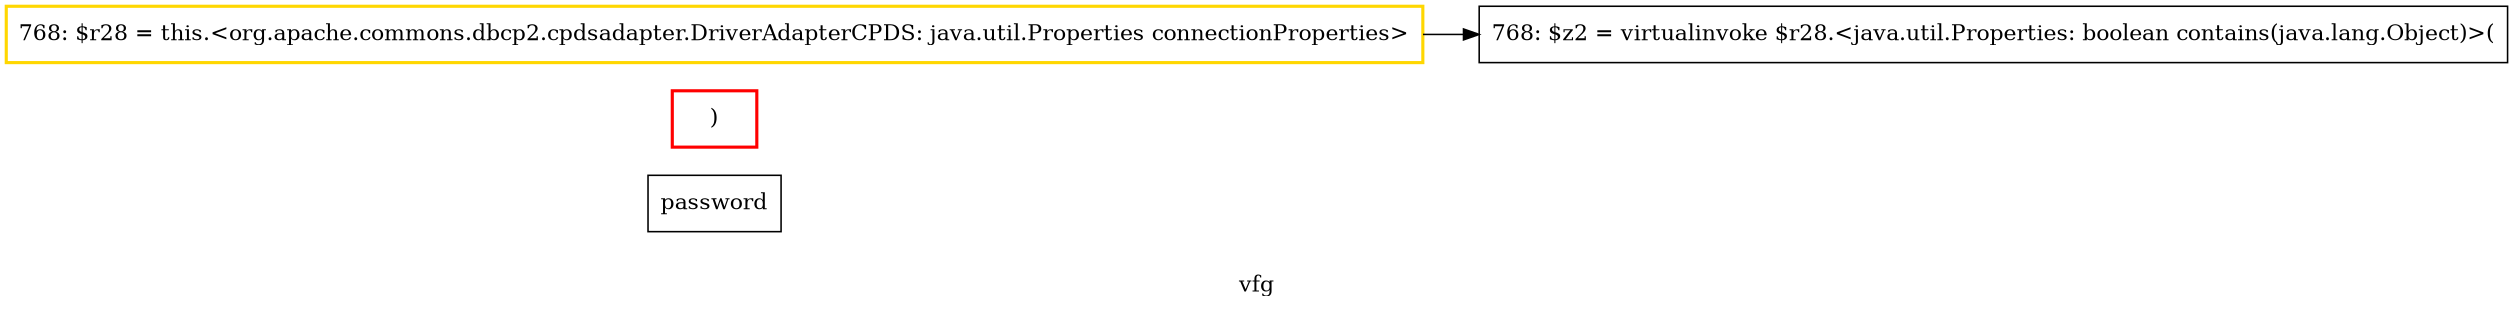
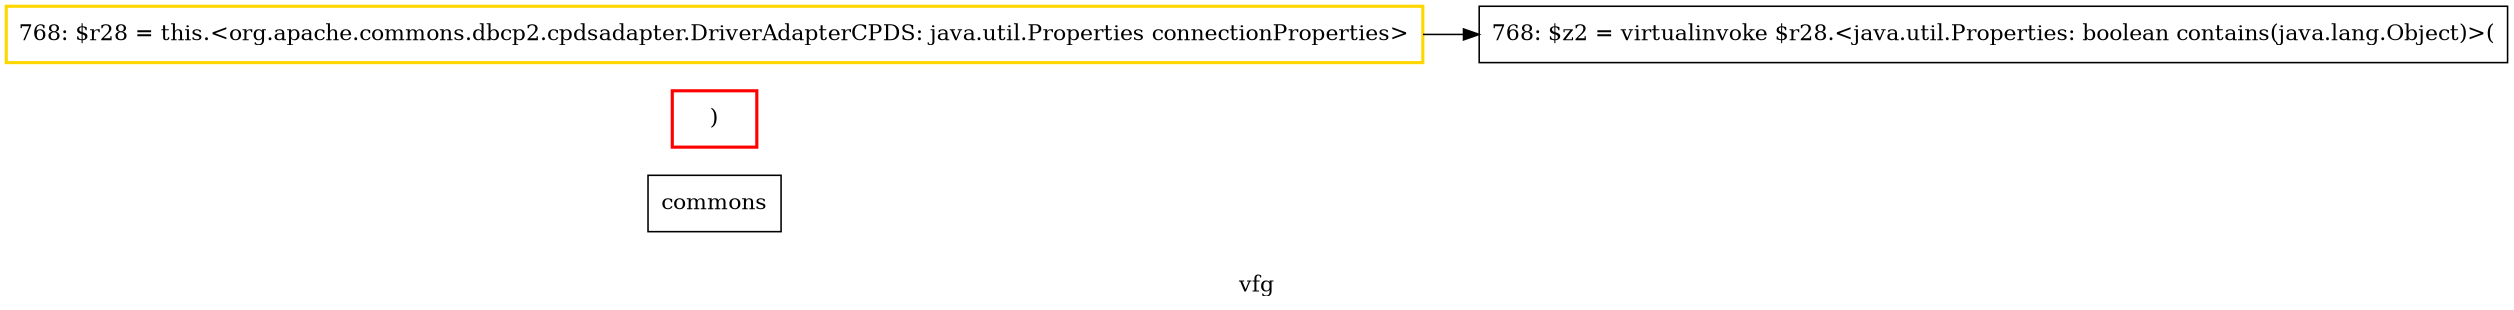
(715, 203) -> (715, 203)
